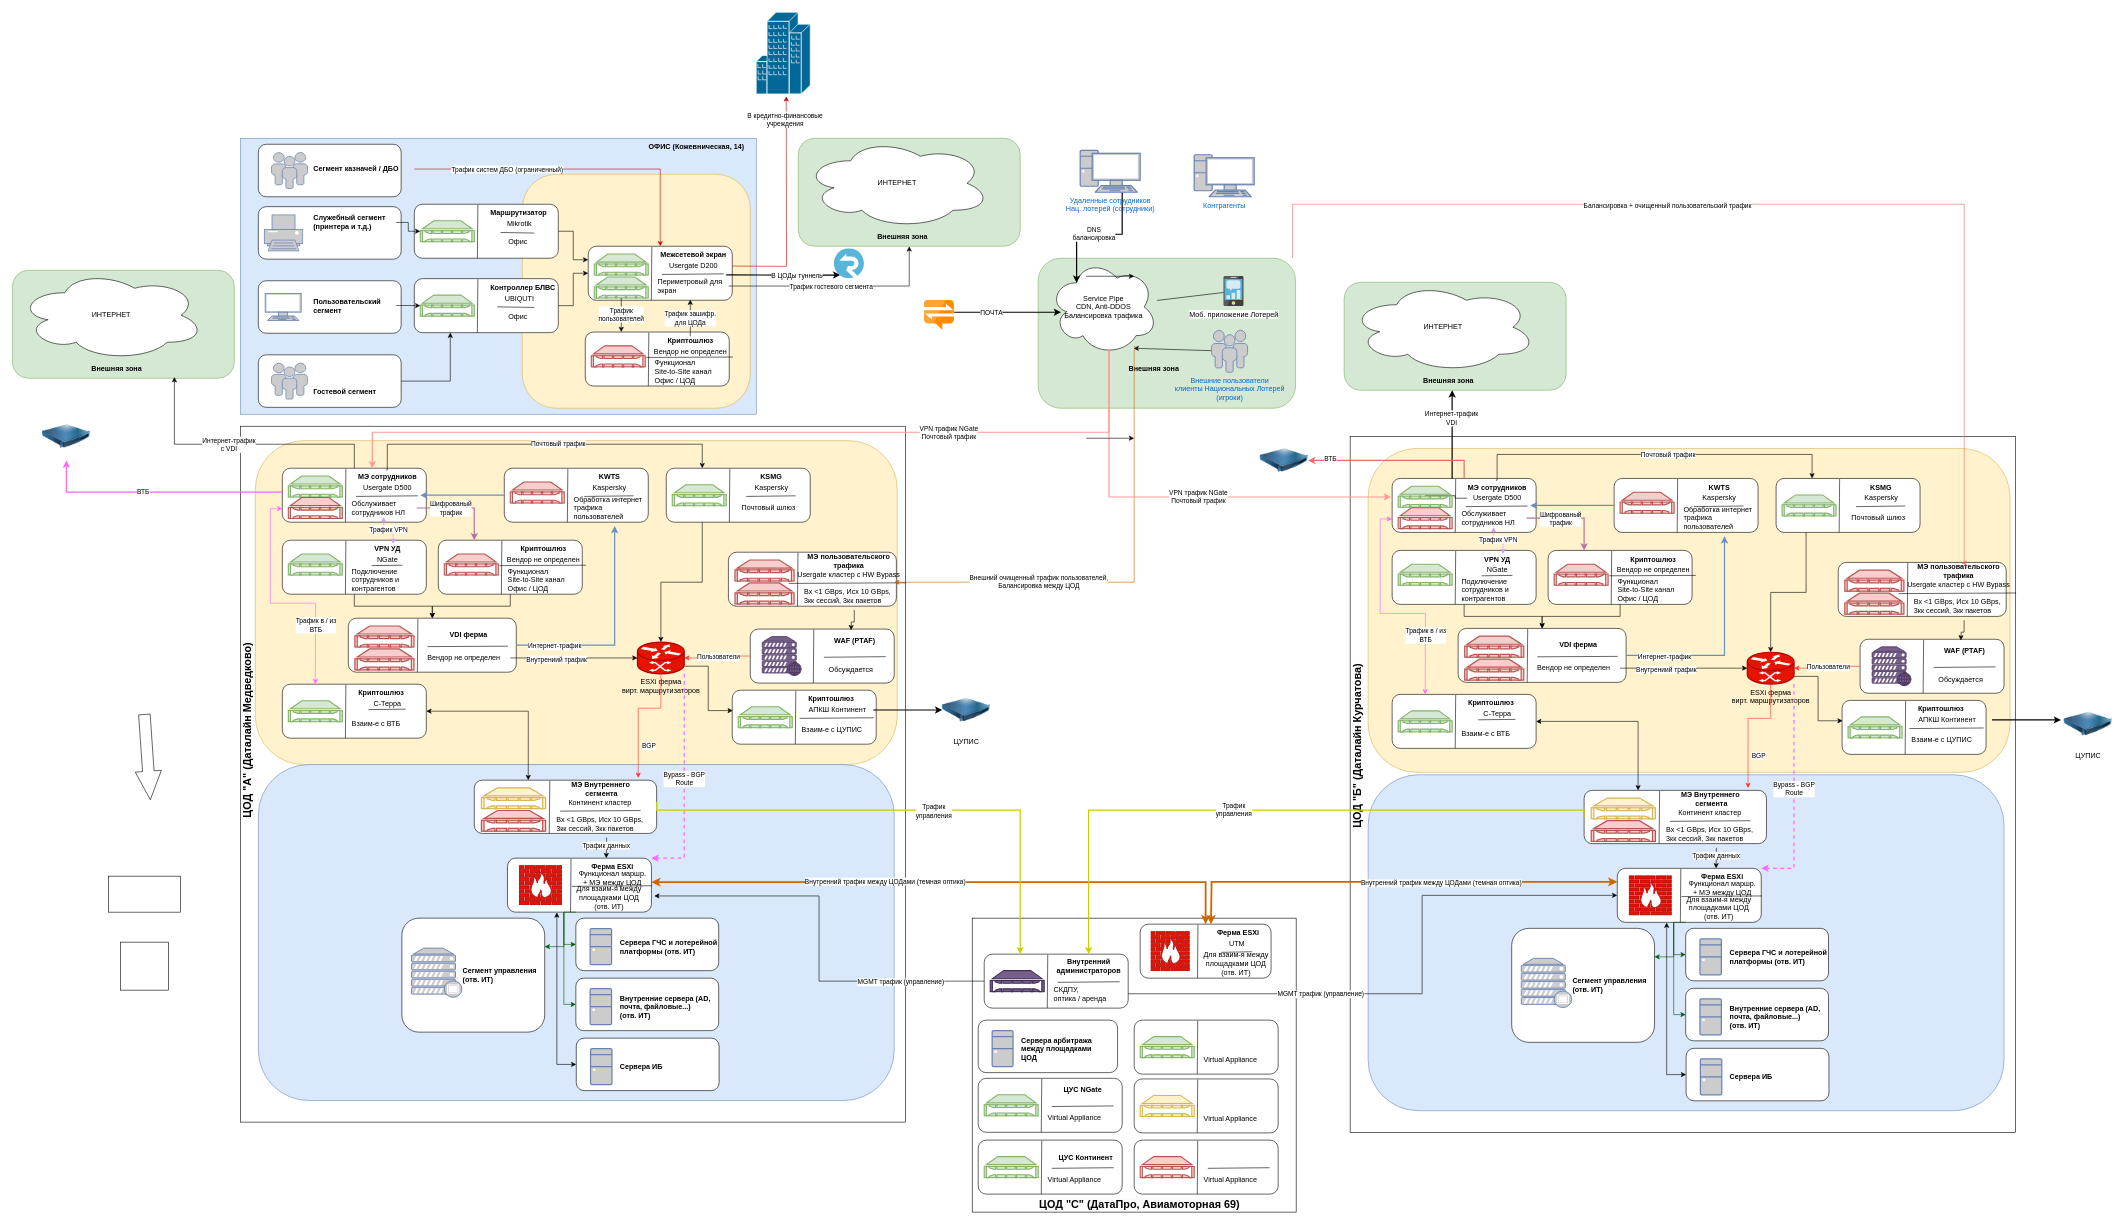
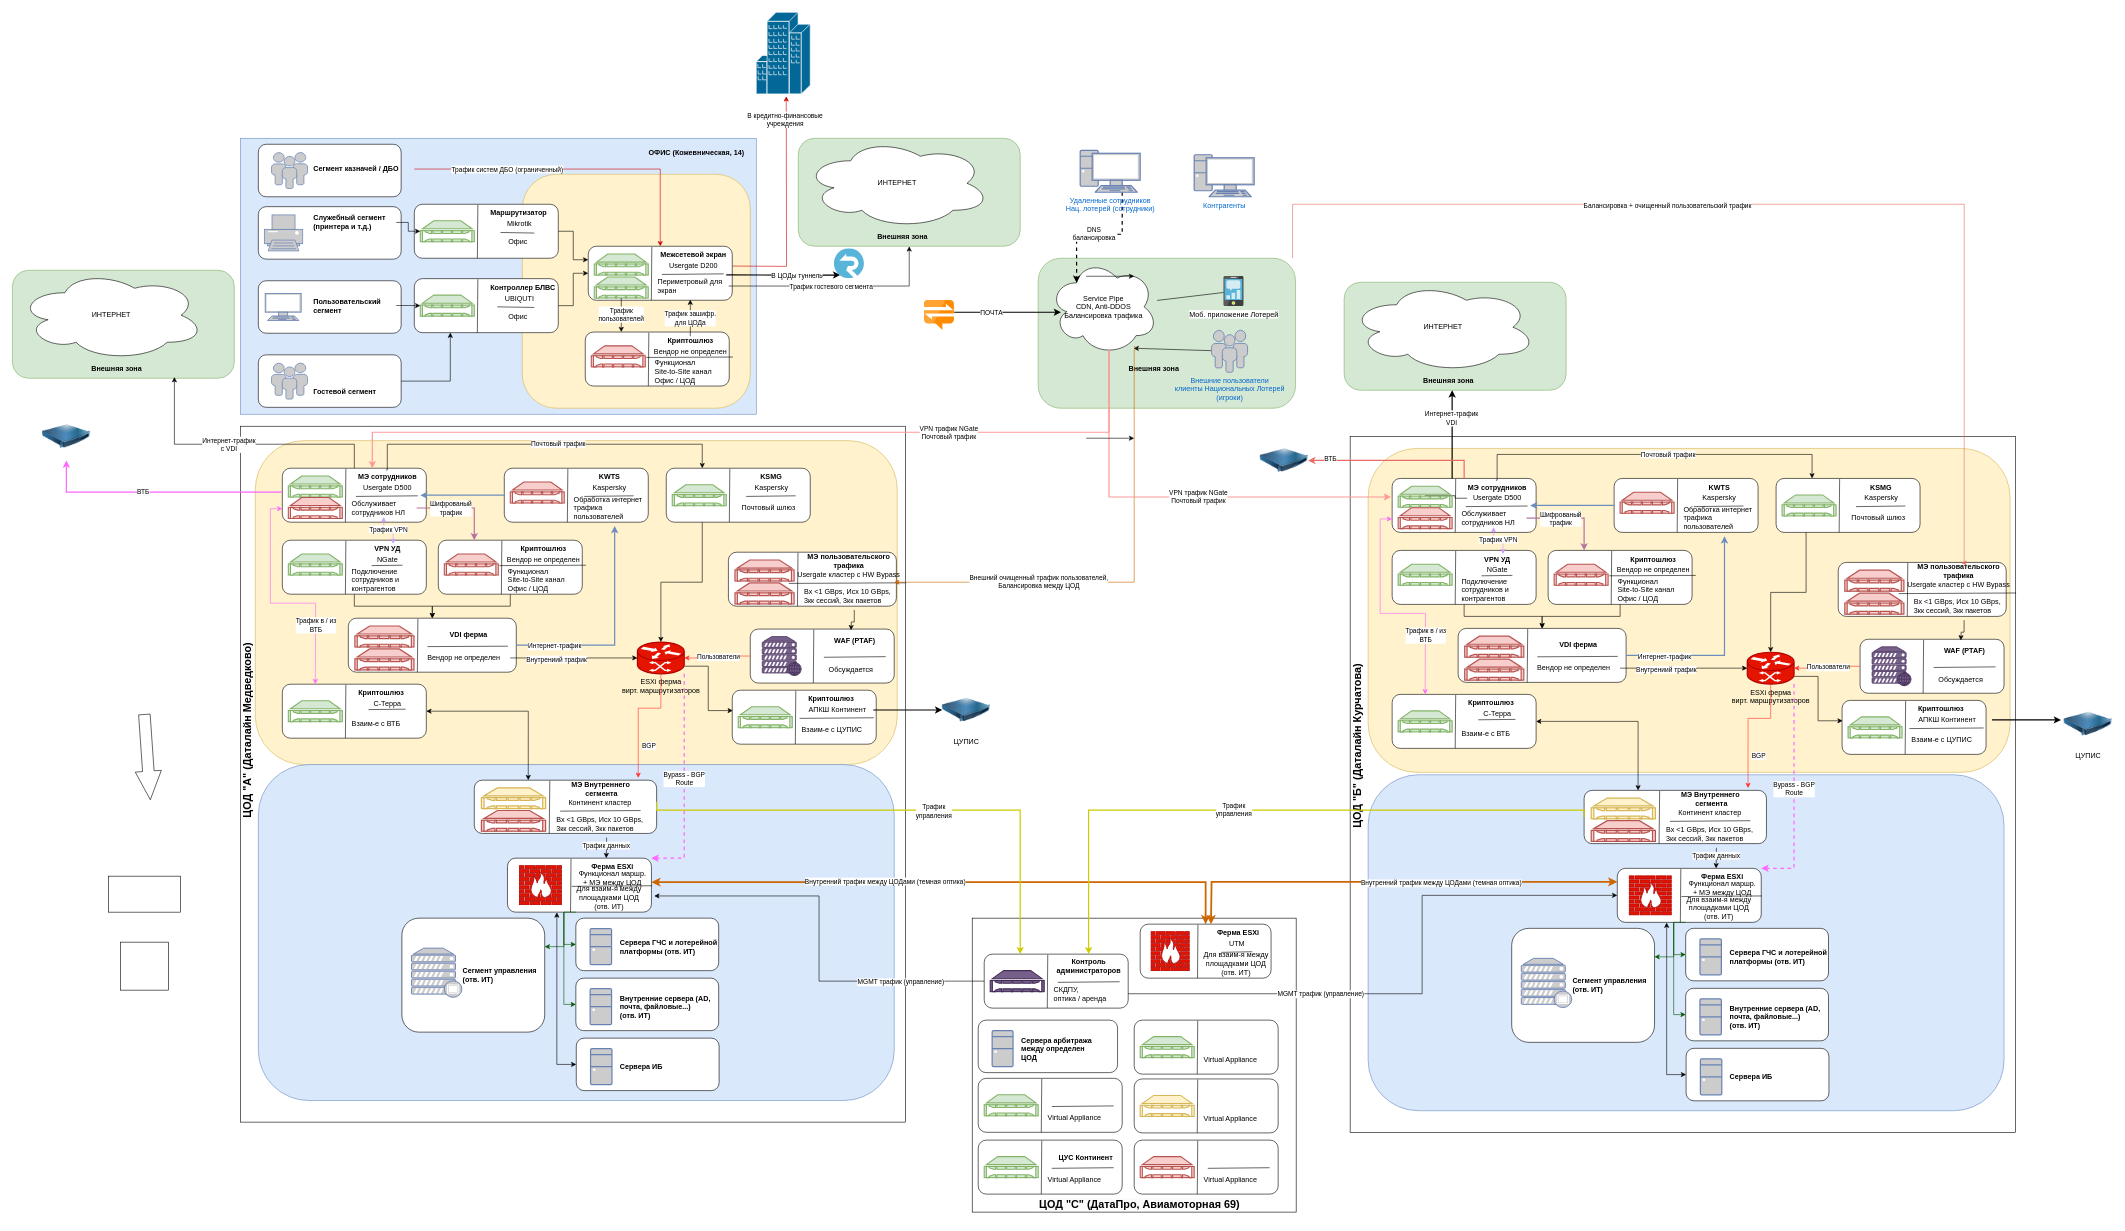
(696, 147) -> (696, 153)
(1122, 218) -> (1122, 218)
(1089, 966) -> (1089, 966)
(1055, 1049) -> (1055, 1049)
(1083, 1091) -> none
